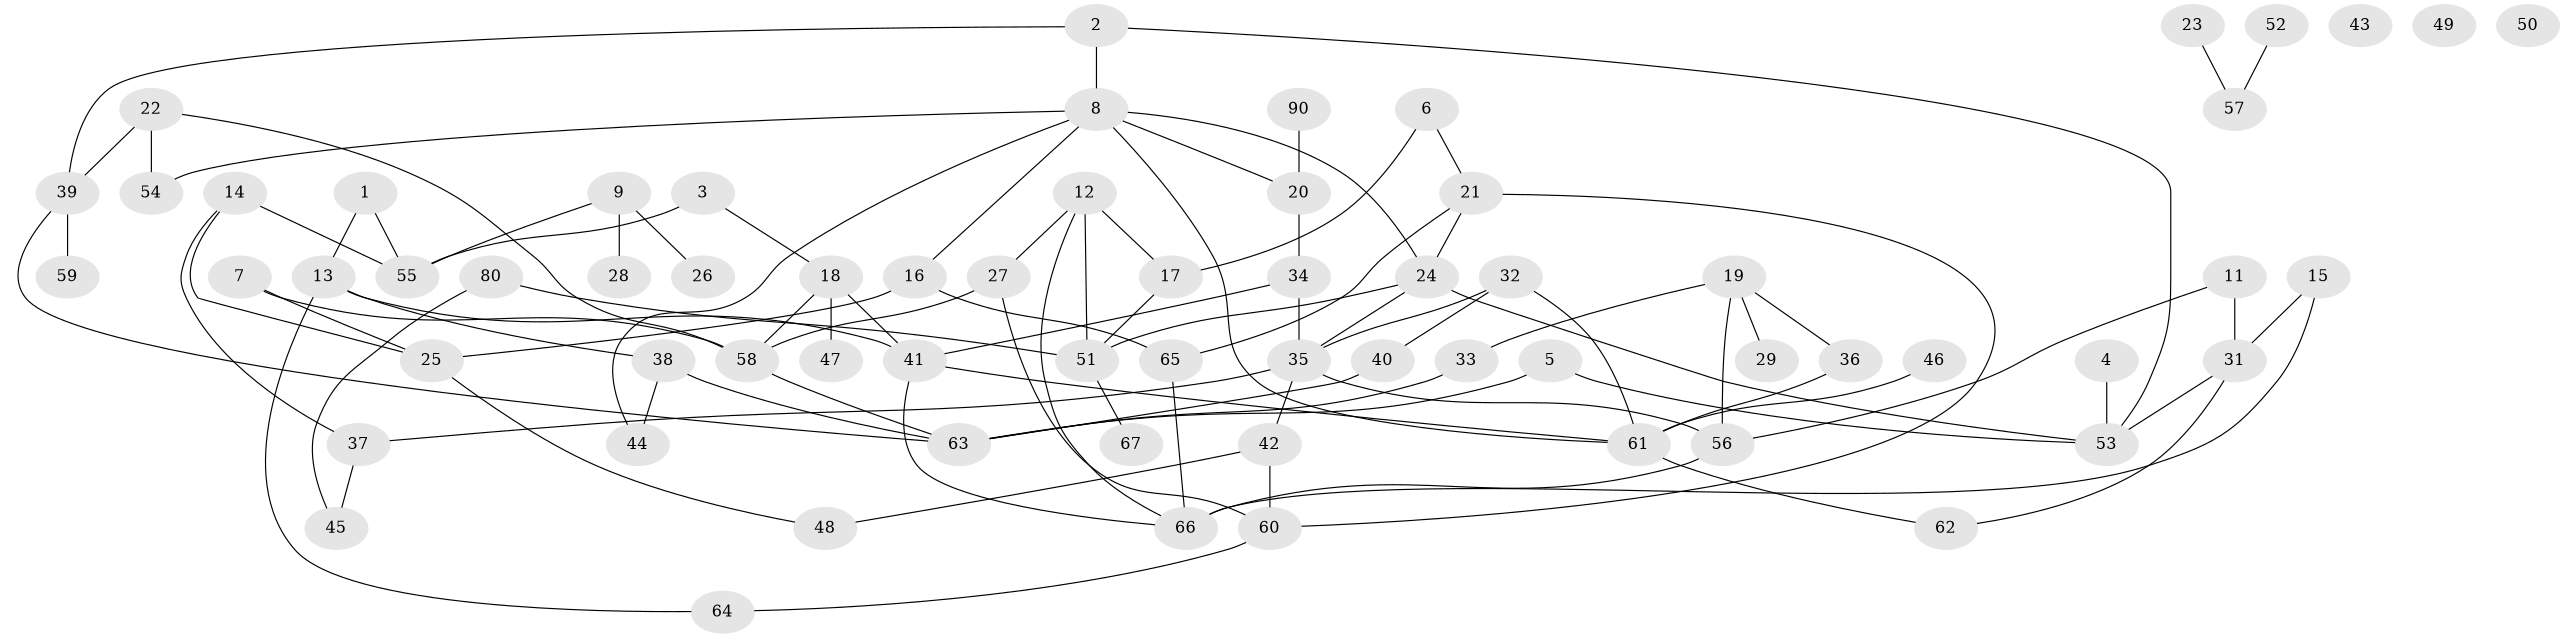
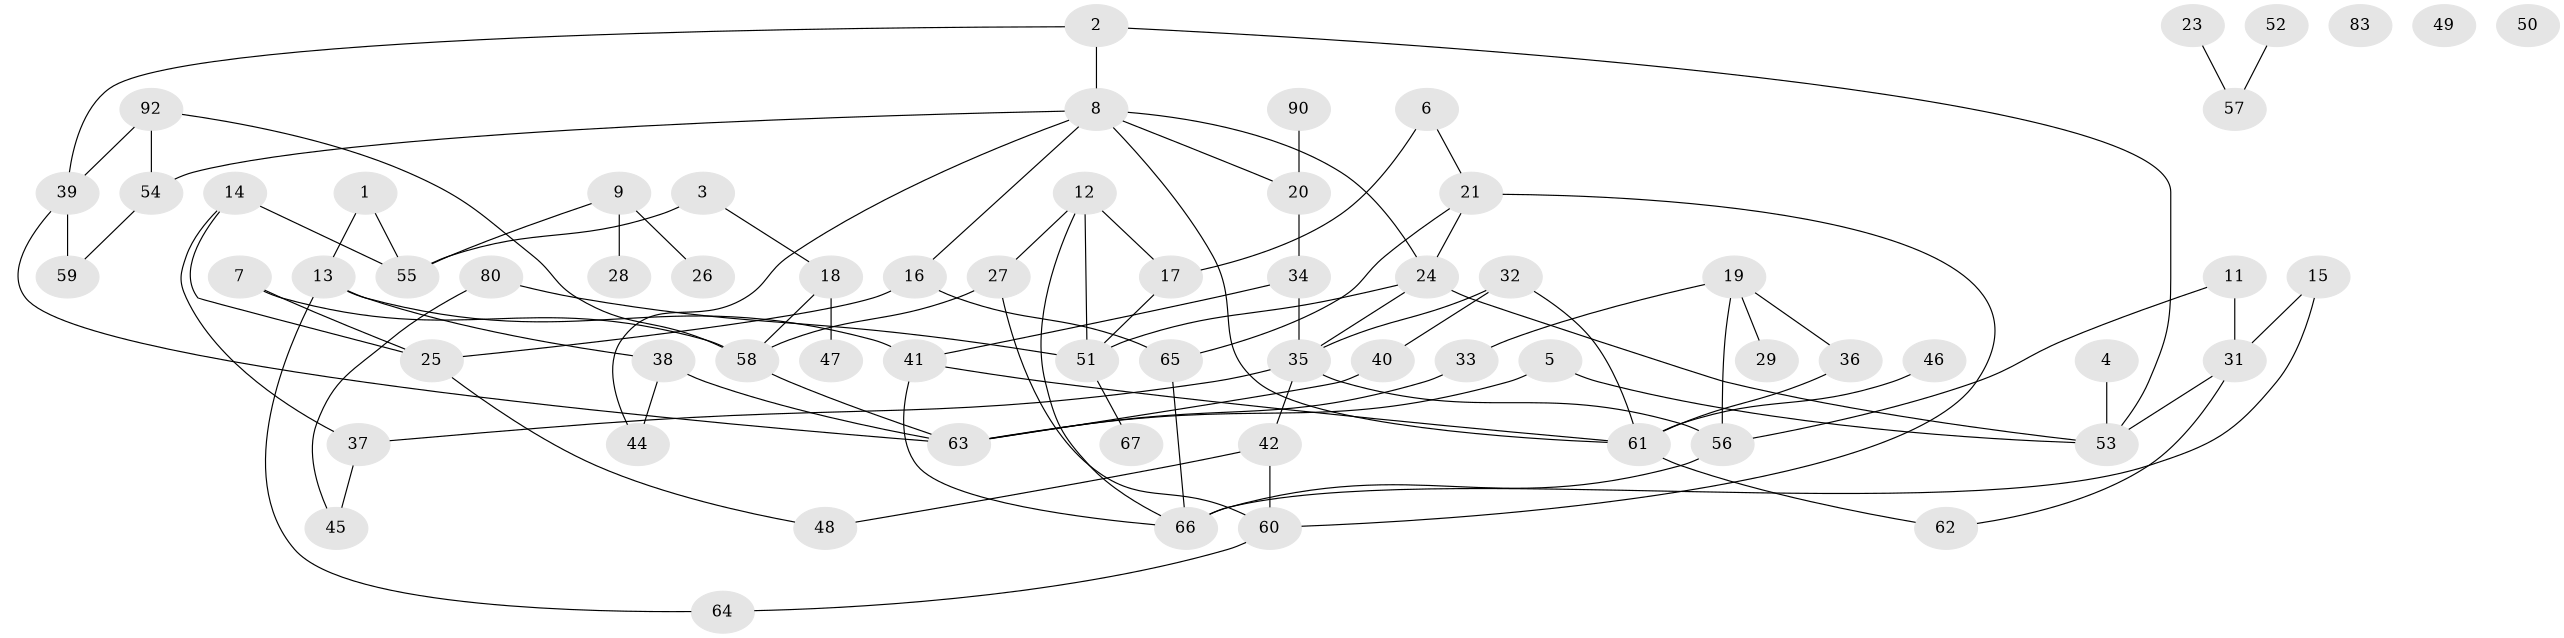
(2360, 26) -> (2360, 26)
(151, 109) -> (151, 109)
none -> (110, 235)
(867, 313) -> none
